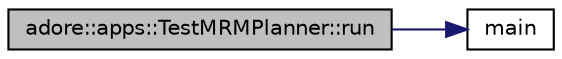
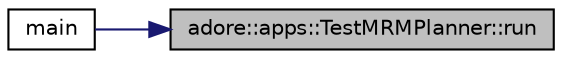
(419, 29) -> (122, 29)
